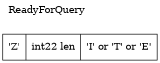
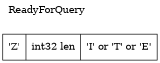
(53, 47) -> (53, 47)
